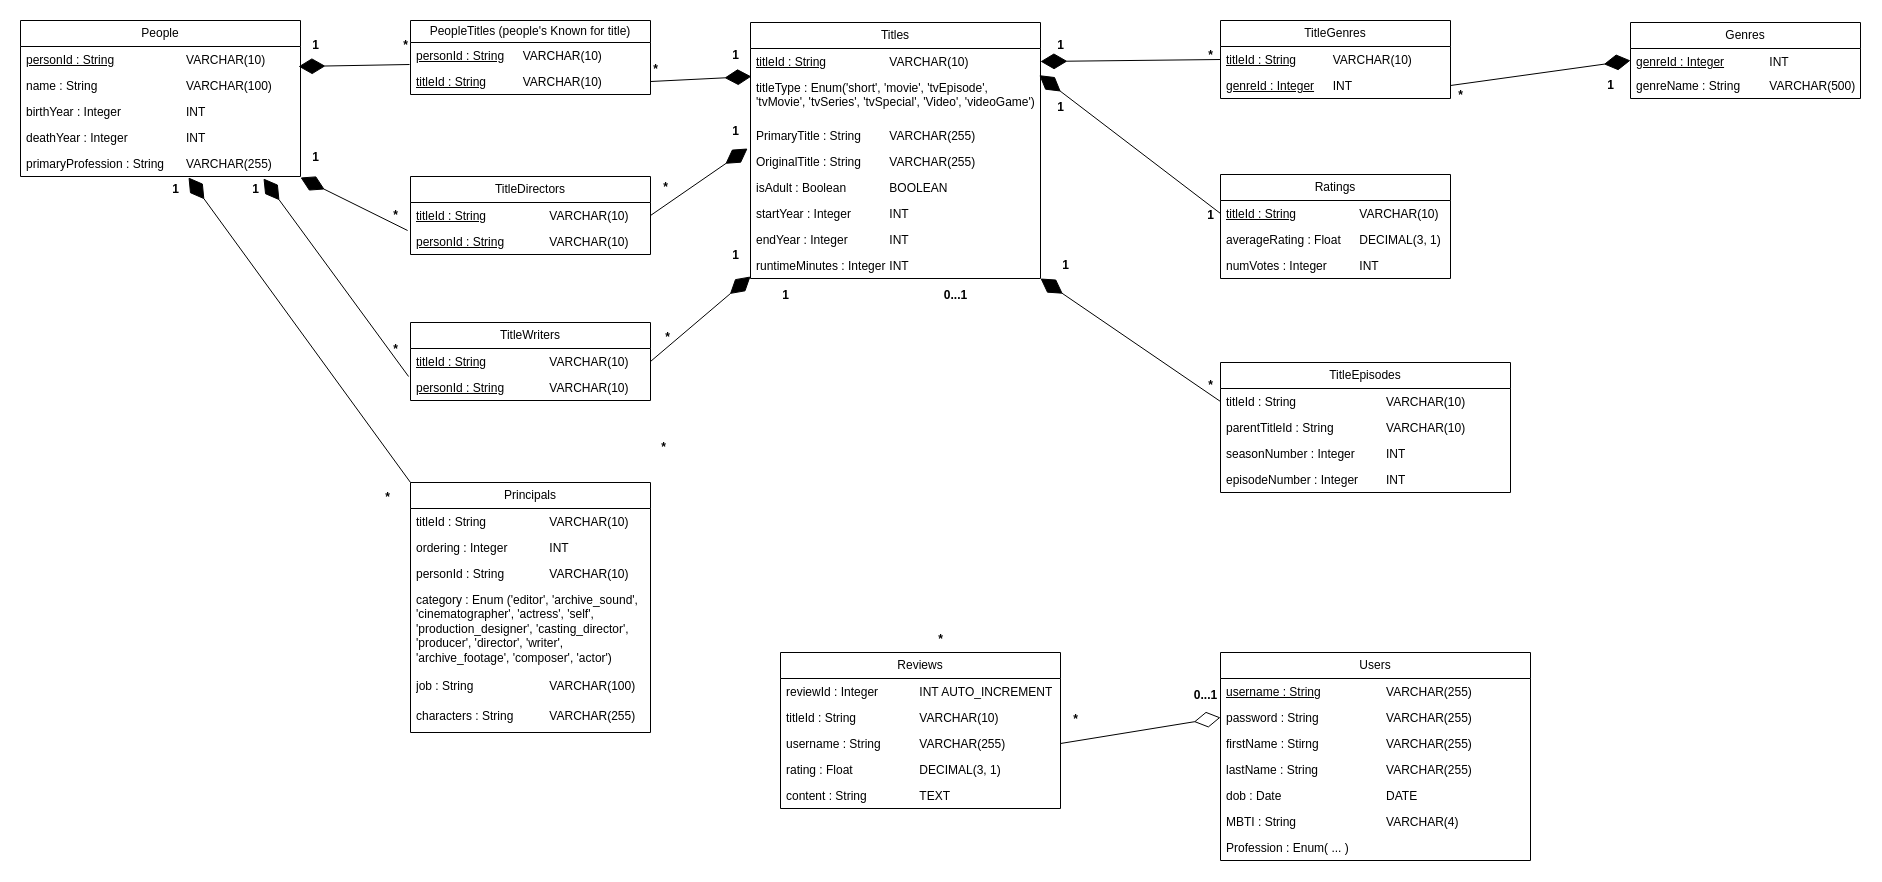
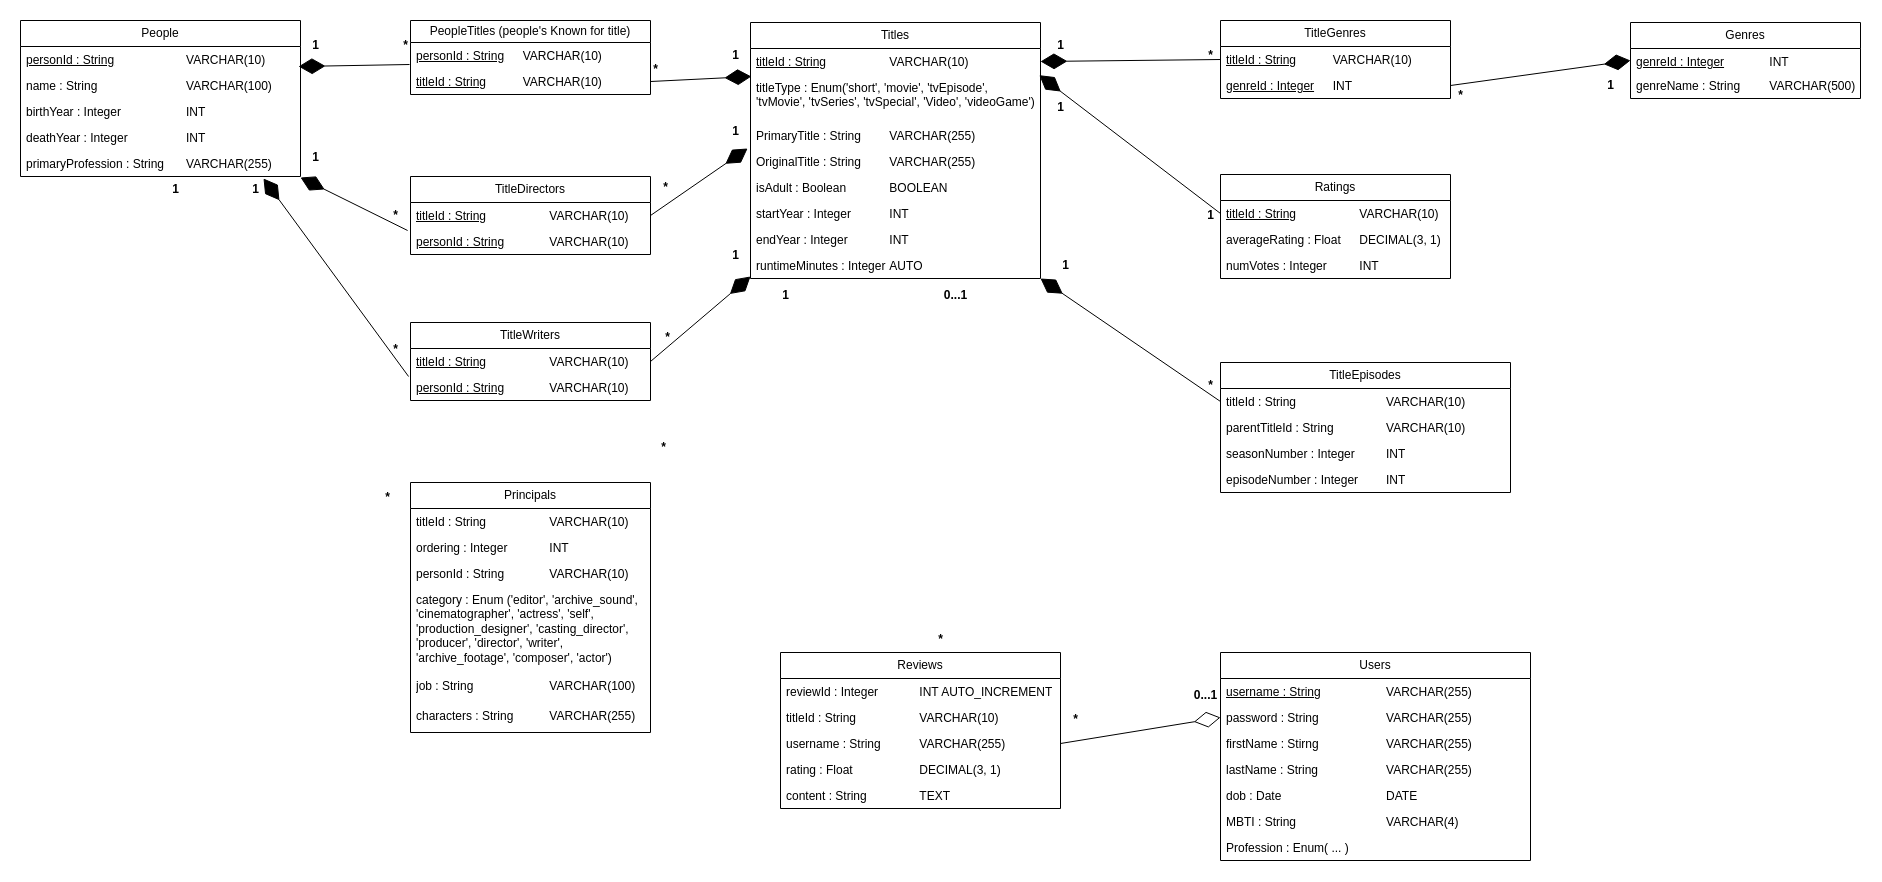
(843, 267) -> (846, 267)
(307, 340) -> none
